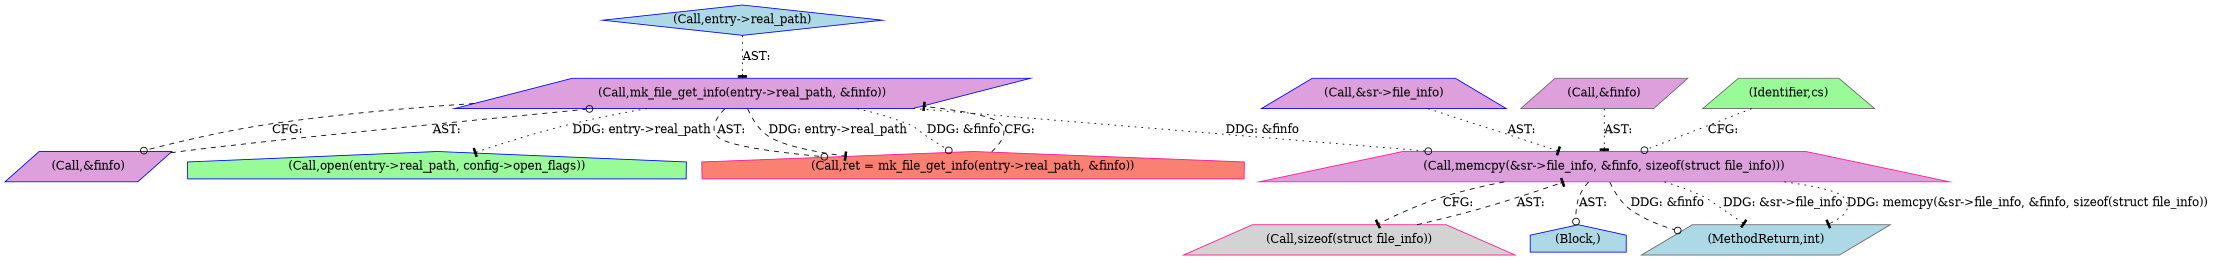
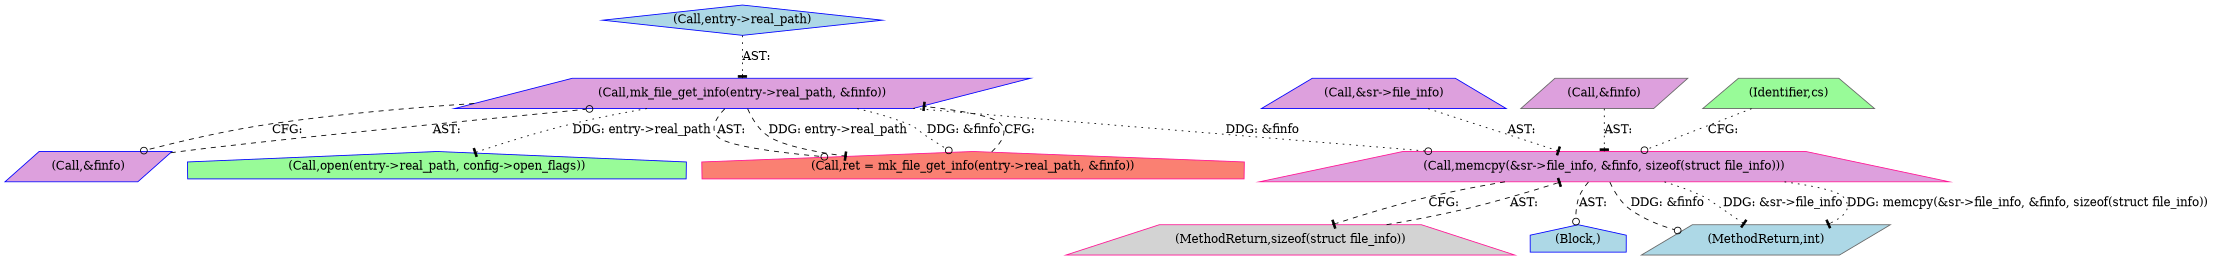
(1349, 240) -> (1290, 240)
